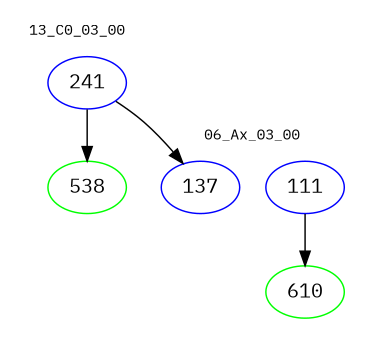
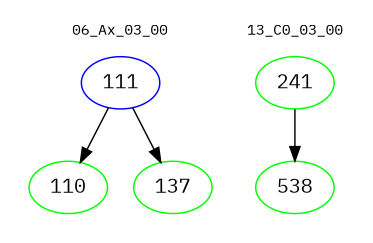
(87, 83) -> (295, 83)
(159, 136) -> (143, 129)
(200, 187) -> (173, 187)
(305, 292) -> (68, 187)
